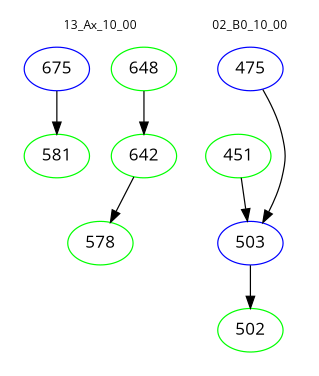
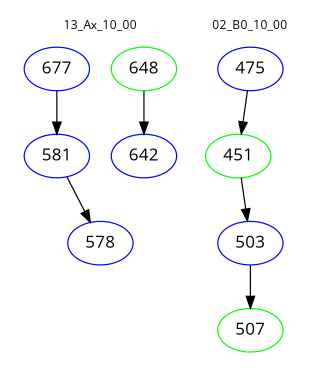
(57, 69) -> (57, 69)
(285, 150) -> (245, 106)
(57, 156) -> (57, 156)
(144, 156) -> (144, 156)
(125, 194) -> (76, 194)
(100, 243) -> (100, 243)
(250, 330) -> (250, 330)
